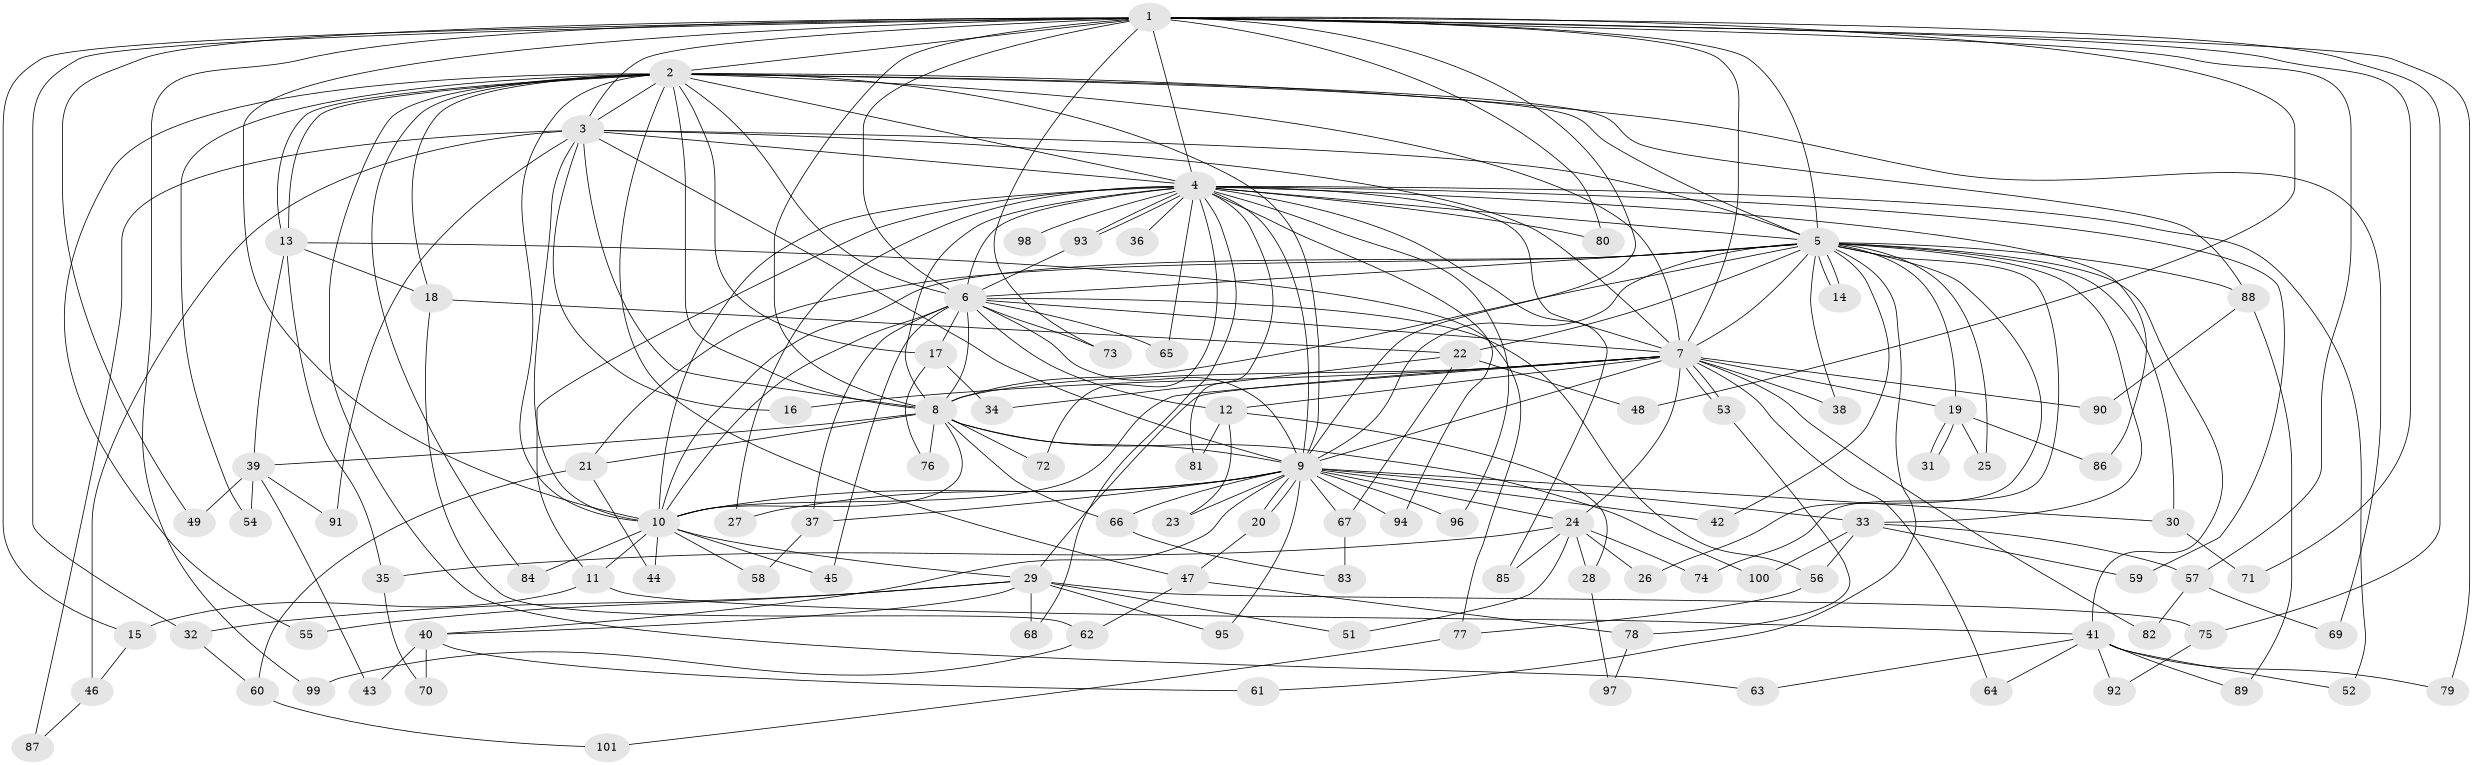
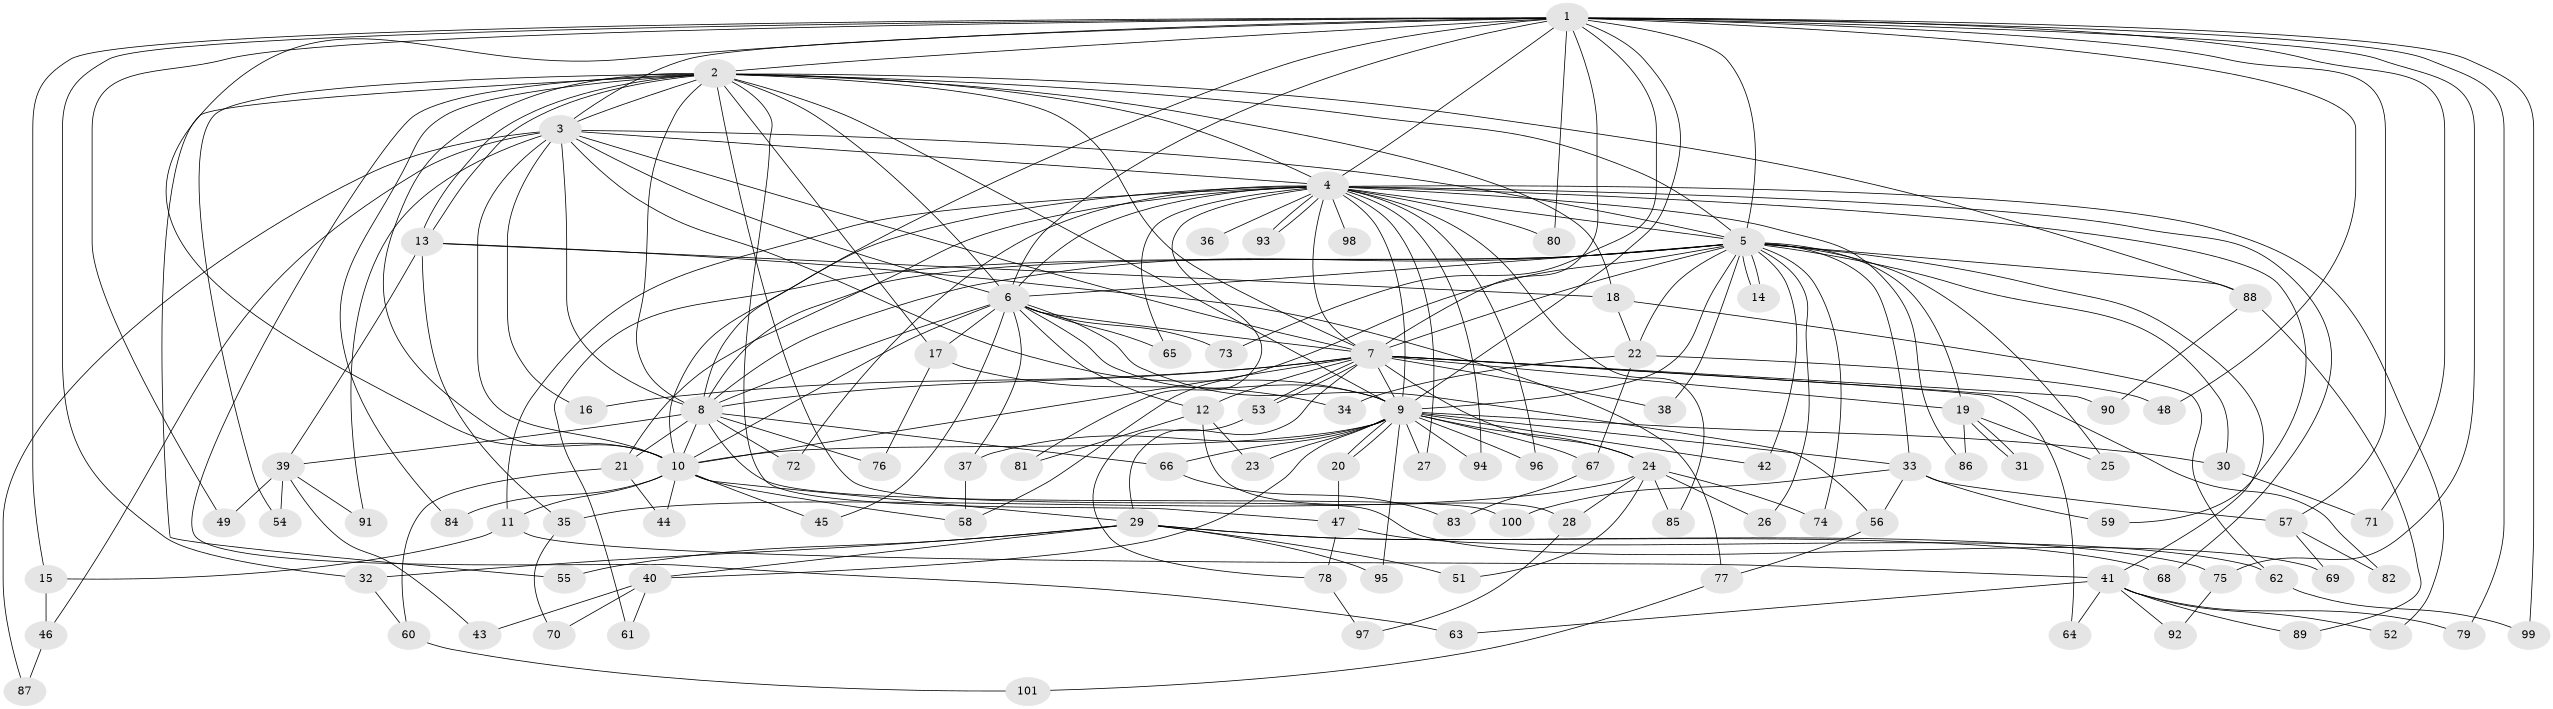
(1042, 261) -> (778, 227)
(906, 296) -> (1375, 326)
(1199, 450) -> none
